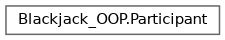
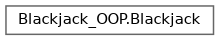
(113, 20) -> (110, 20)
